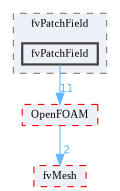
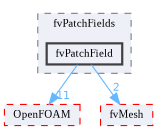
(60, 24) -> (84, 24)
(60, 140) -> (103, 81)
